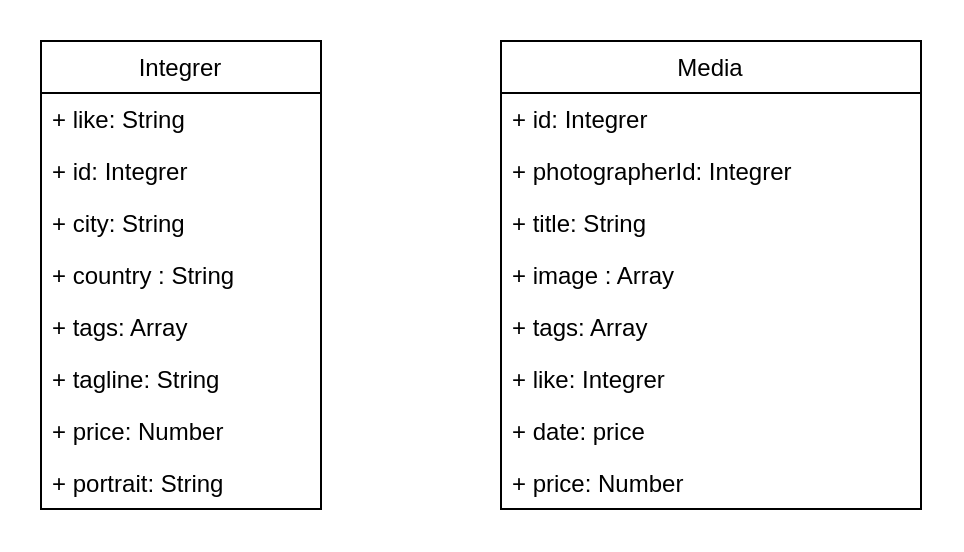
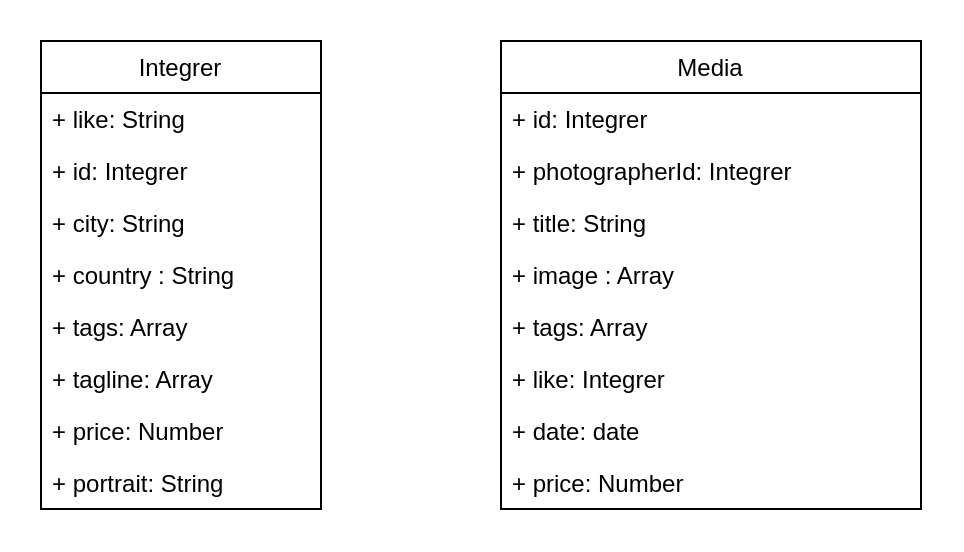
(148, 380) -> (144, 380)
(587, 432) -> (583, 432)
